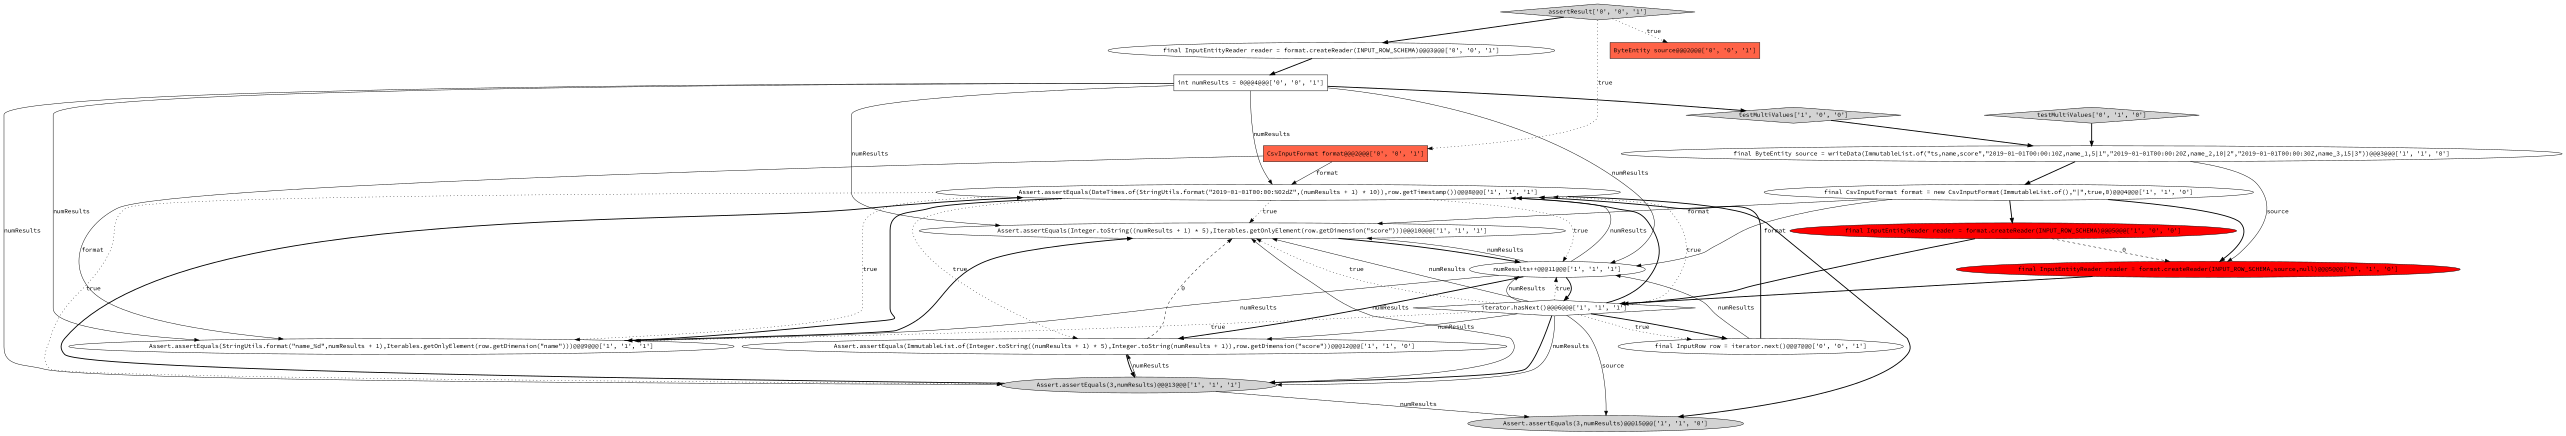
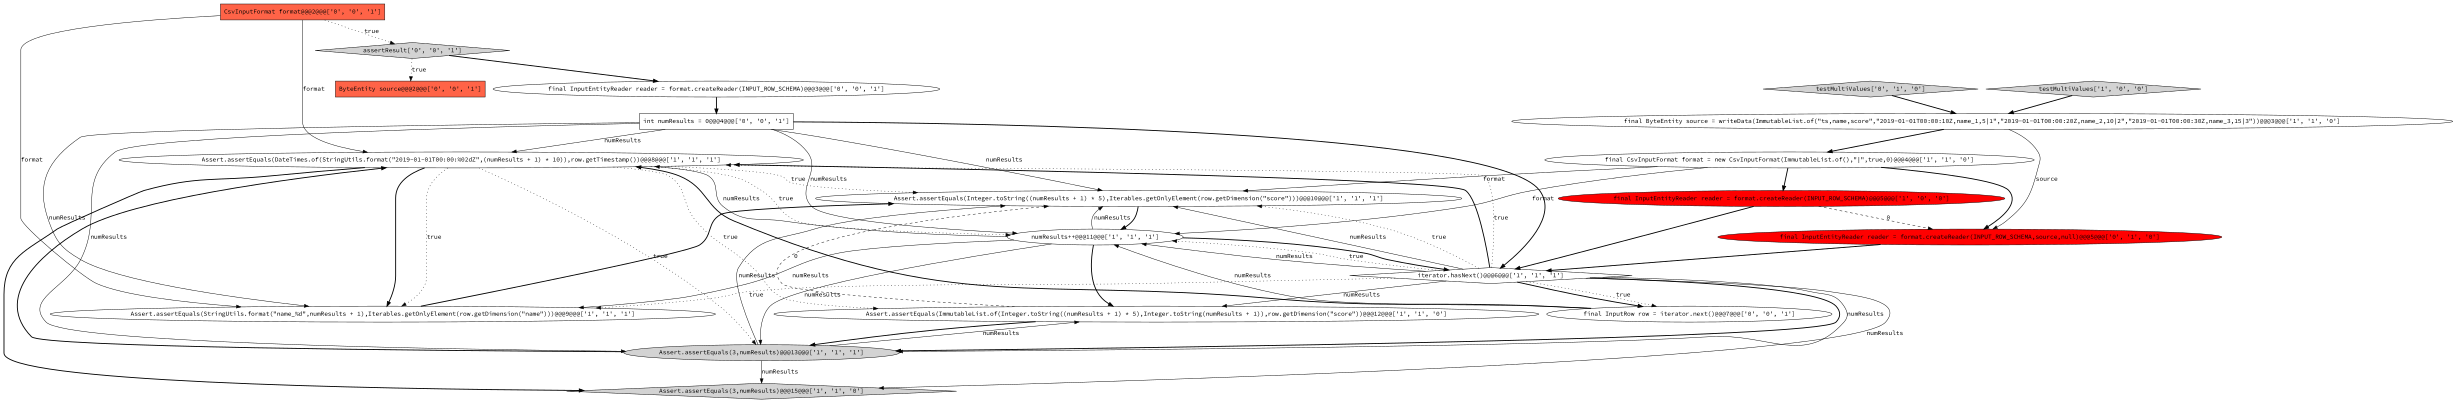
(1534, 96) -> (1216, 134)
(1565, 132) -> (357, 31)
none -> (899, 270)
(1613, 366) -> (1885, 333)
(1606, 424) -> (762, 391)
